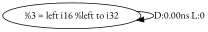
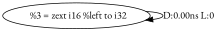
(72, 16) -> (76, 16)
